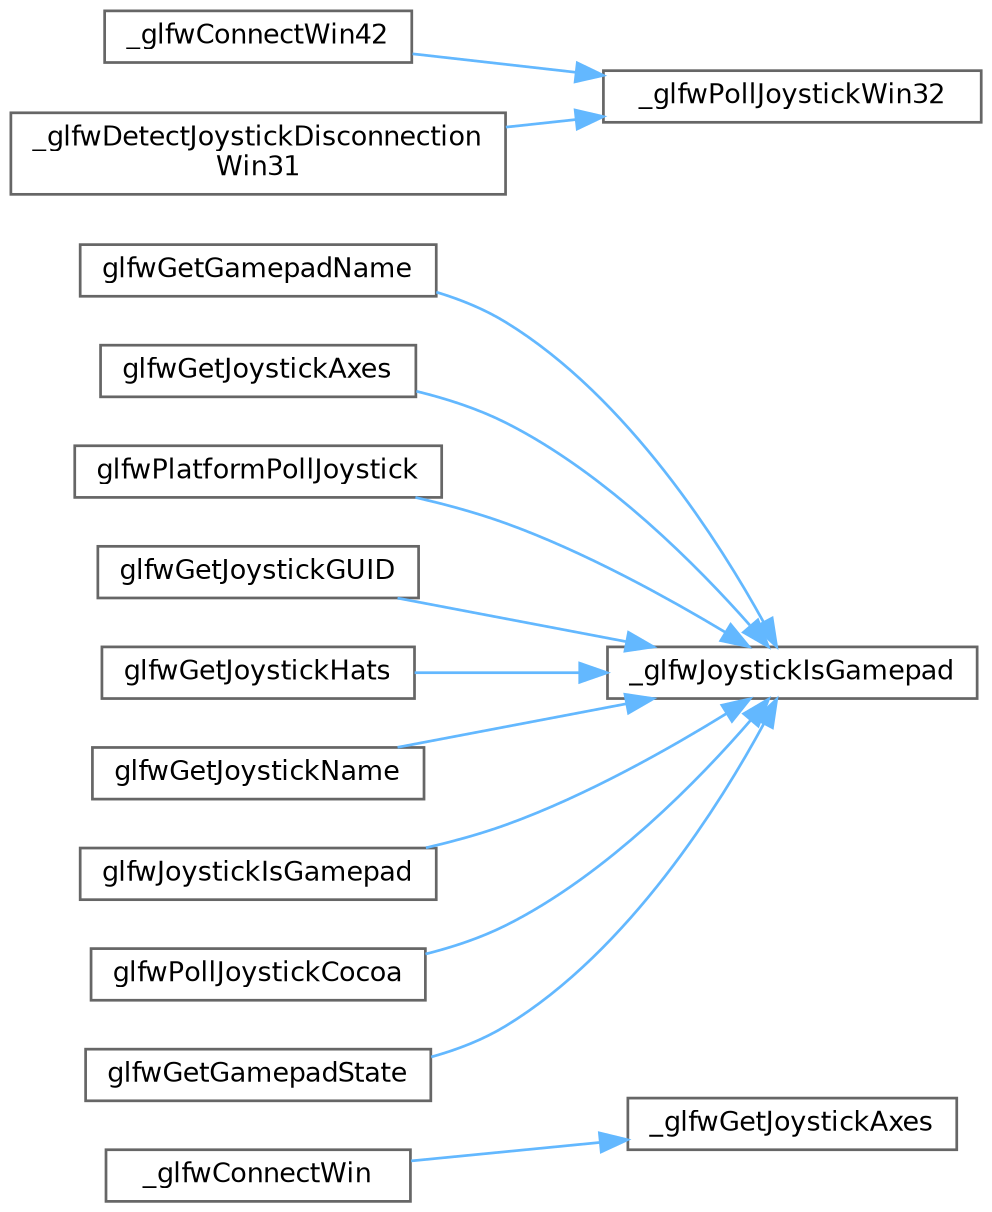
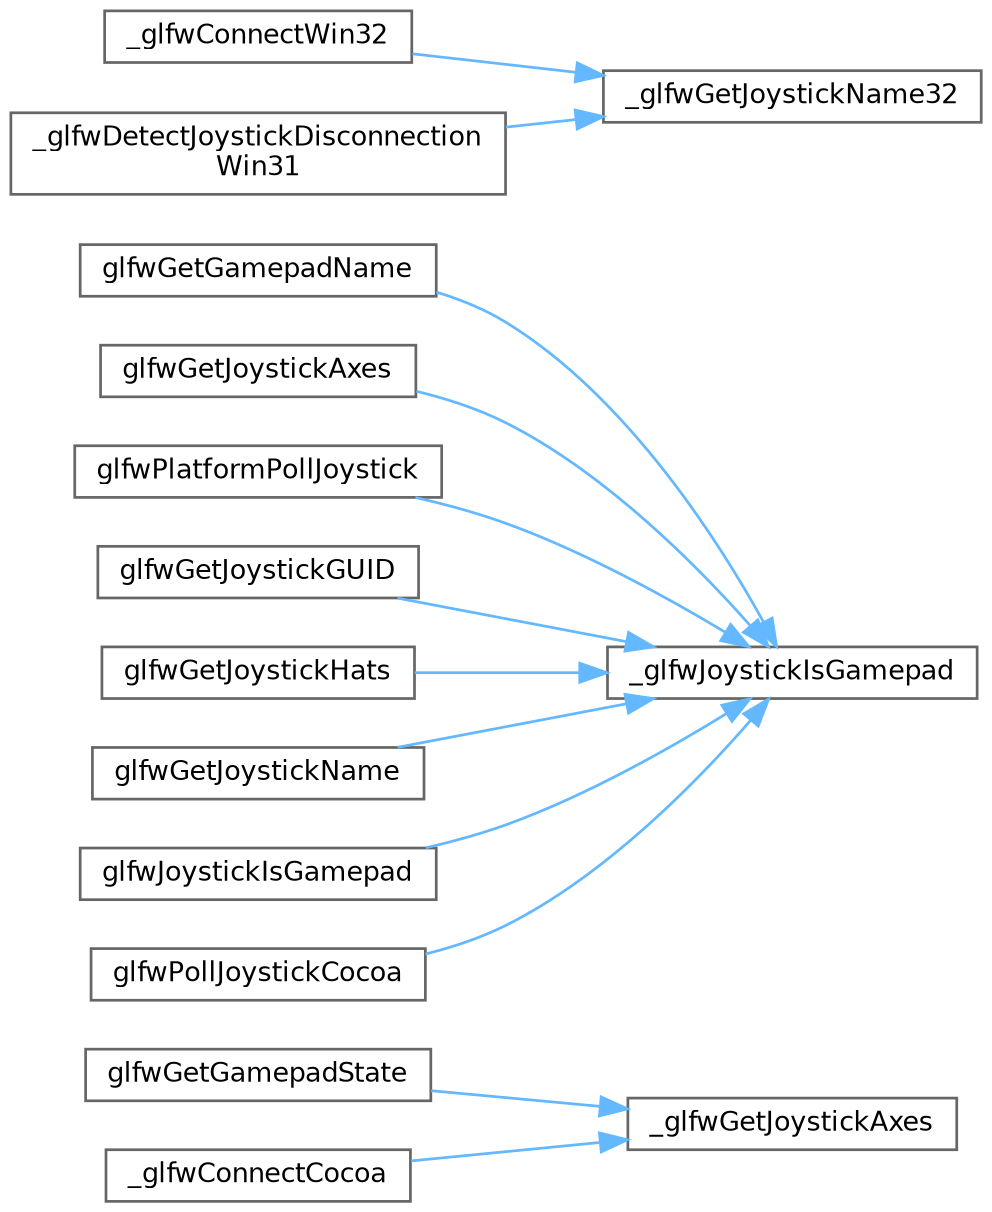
(258, 37) -> (258, 37)
(792, 96) -> (792, 96)
(627, 922) -> (515, 1099)
(258, 1176) -> (258, 1176)
